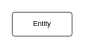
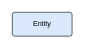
(42, 24) -> (42, 24)
